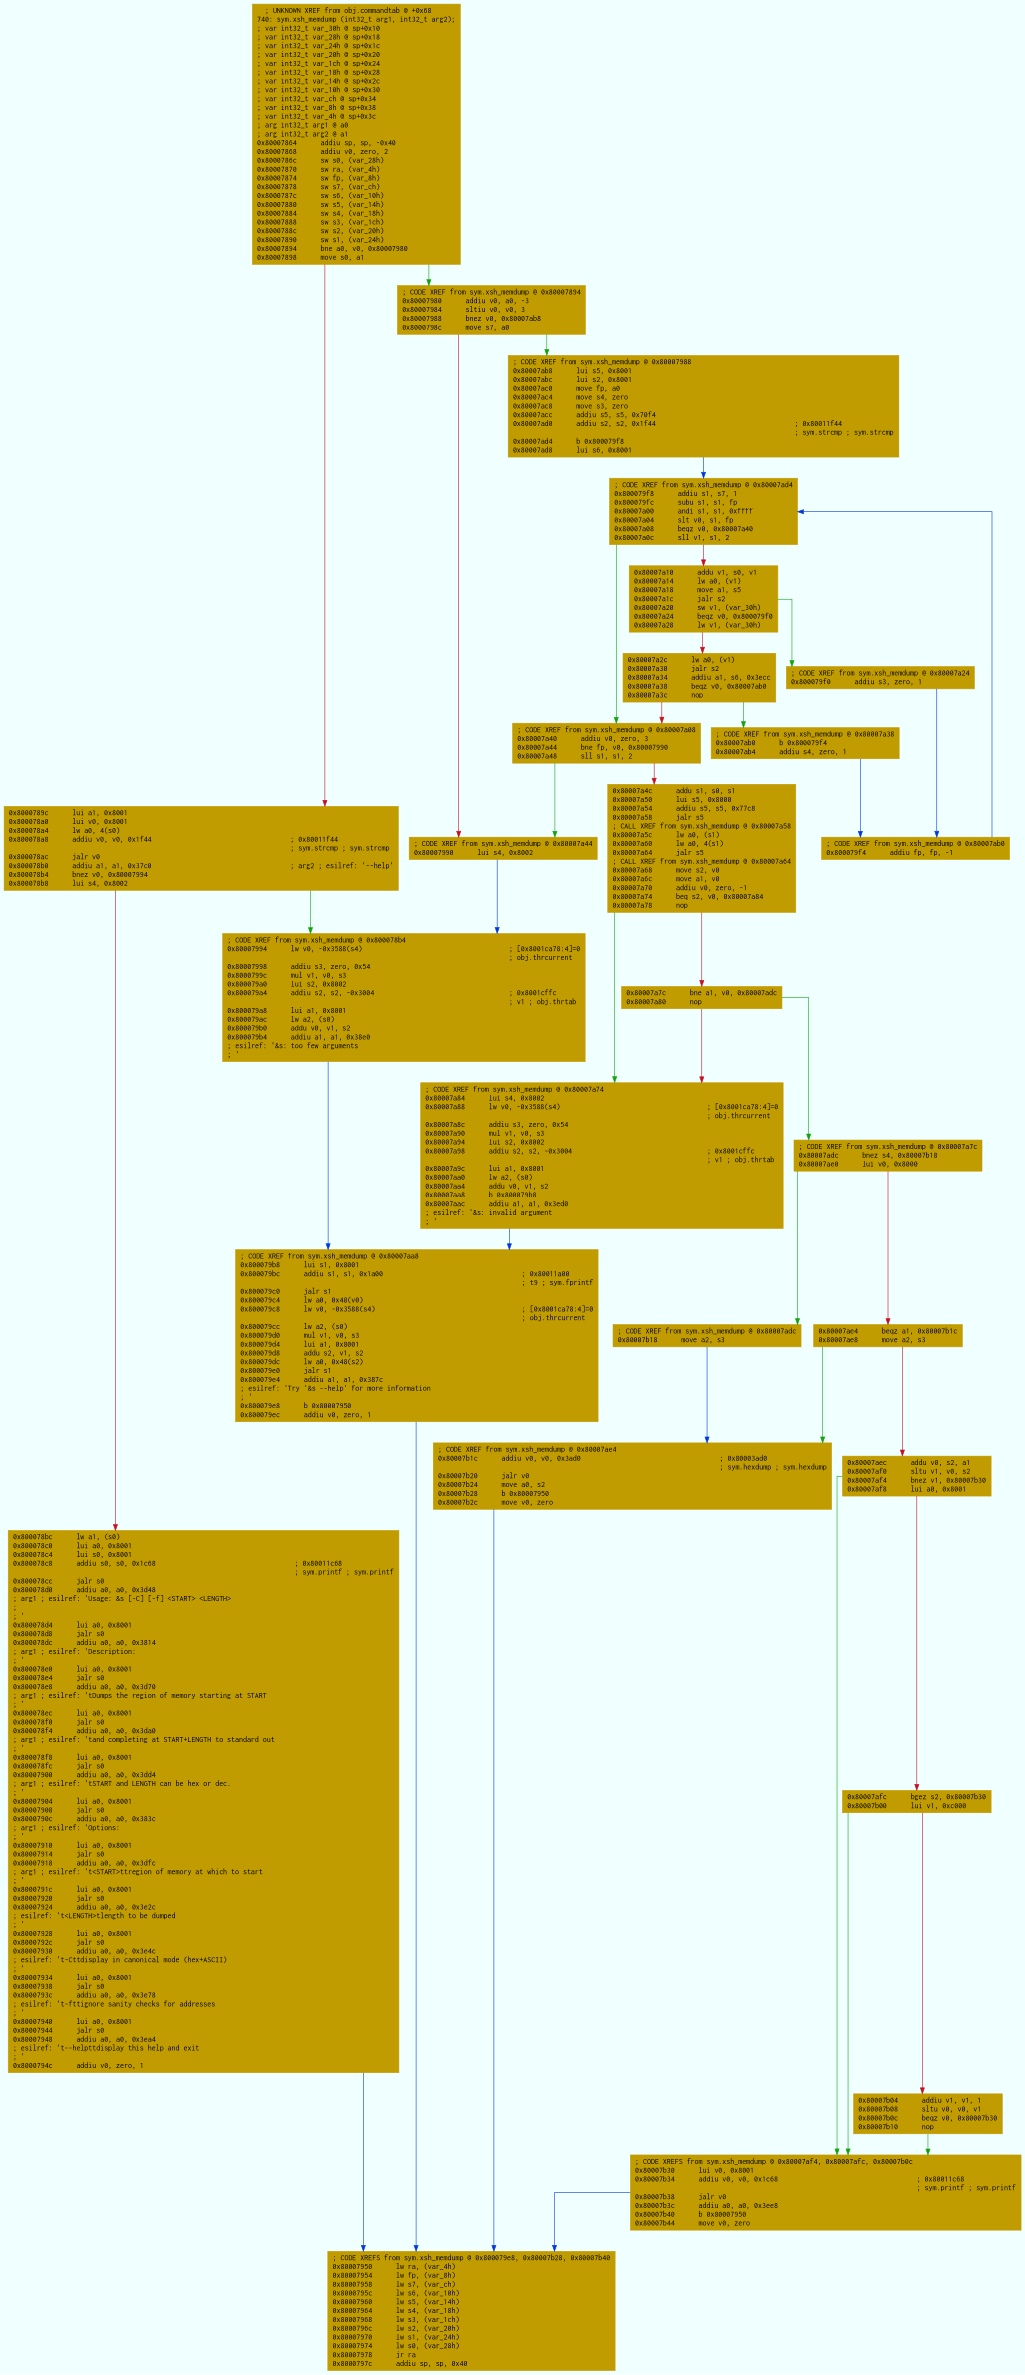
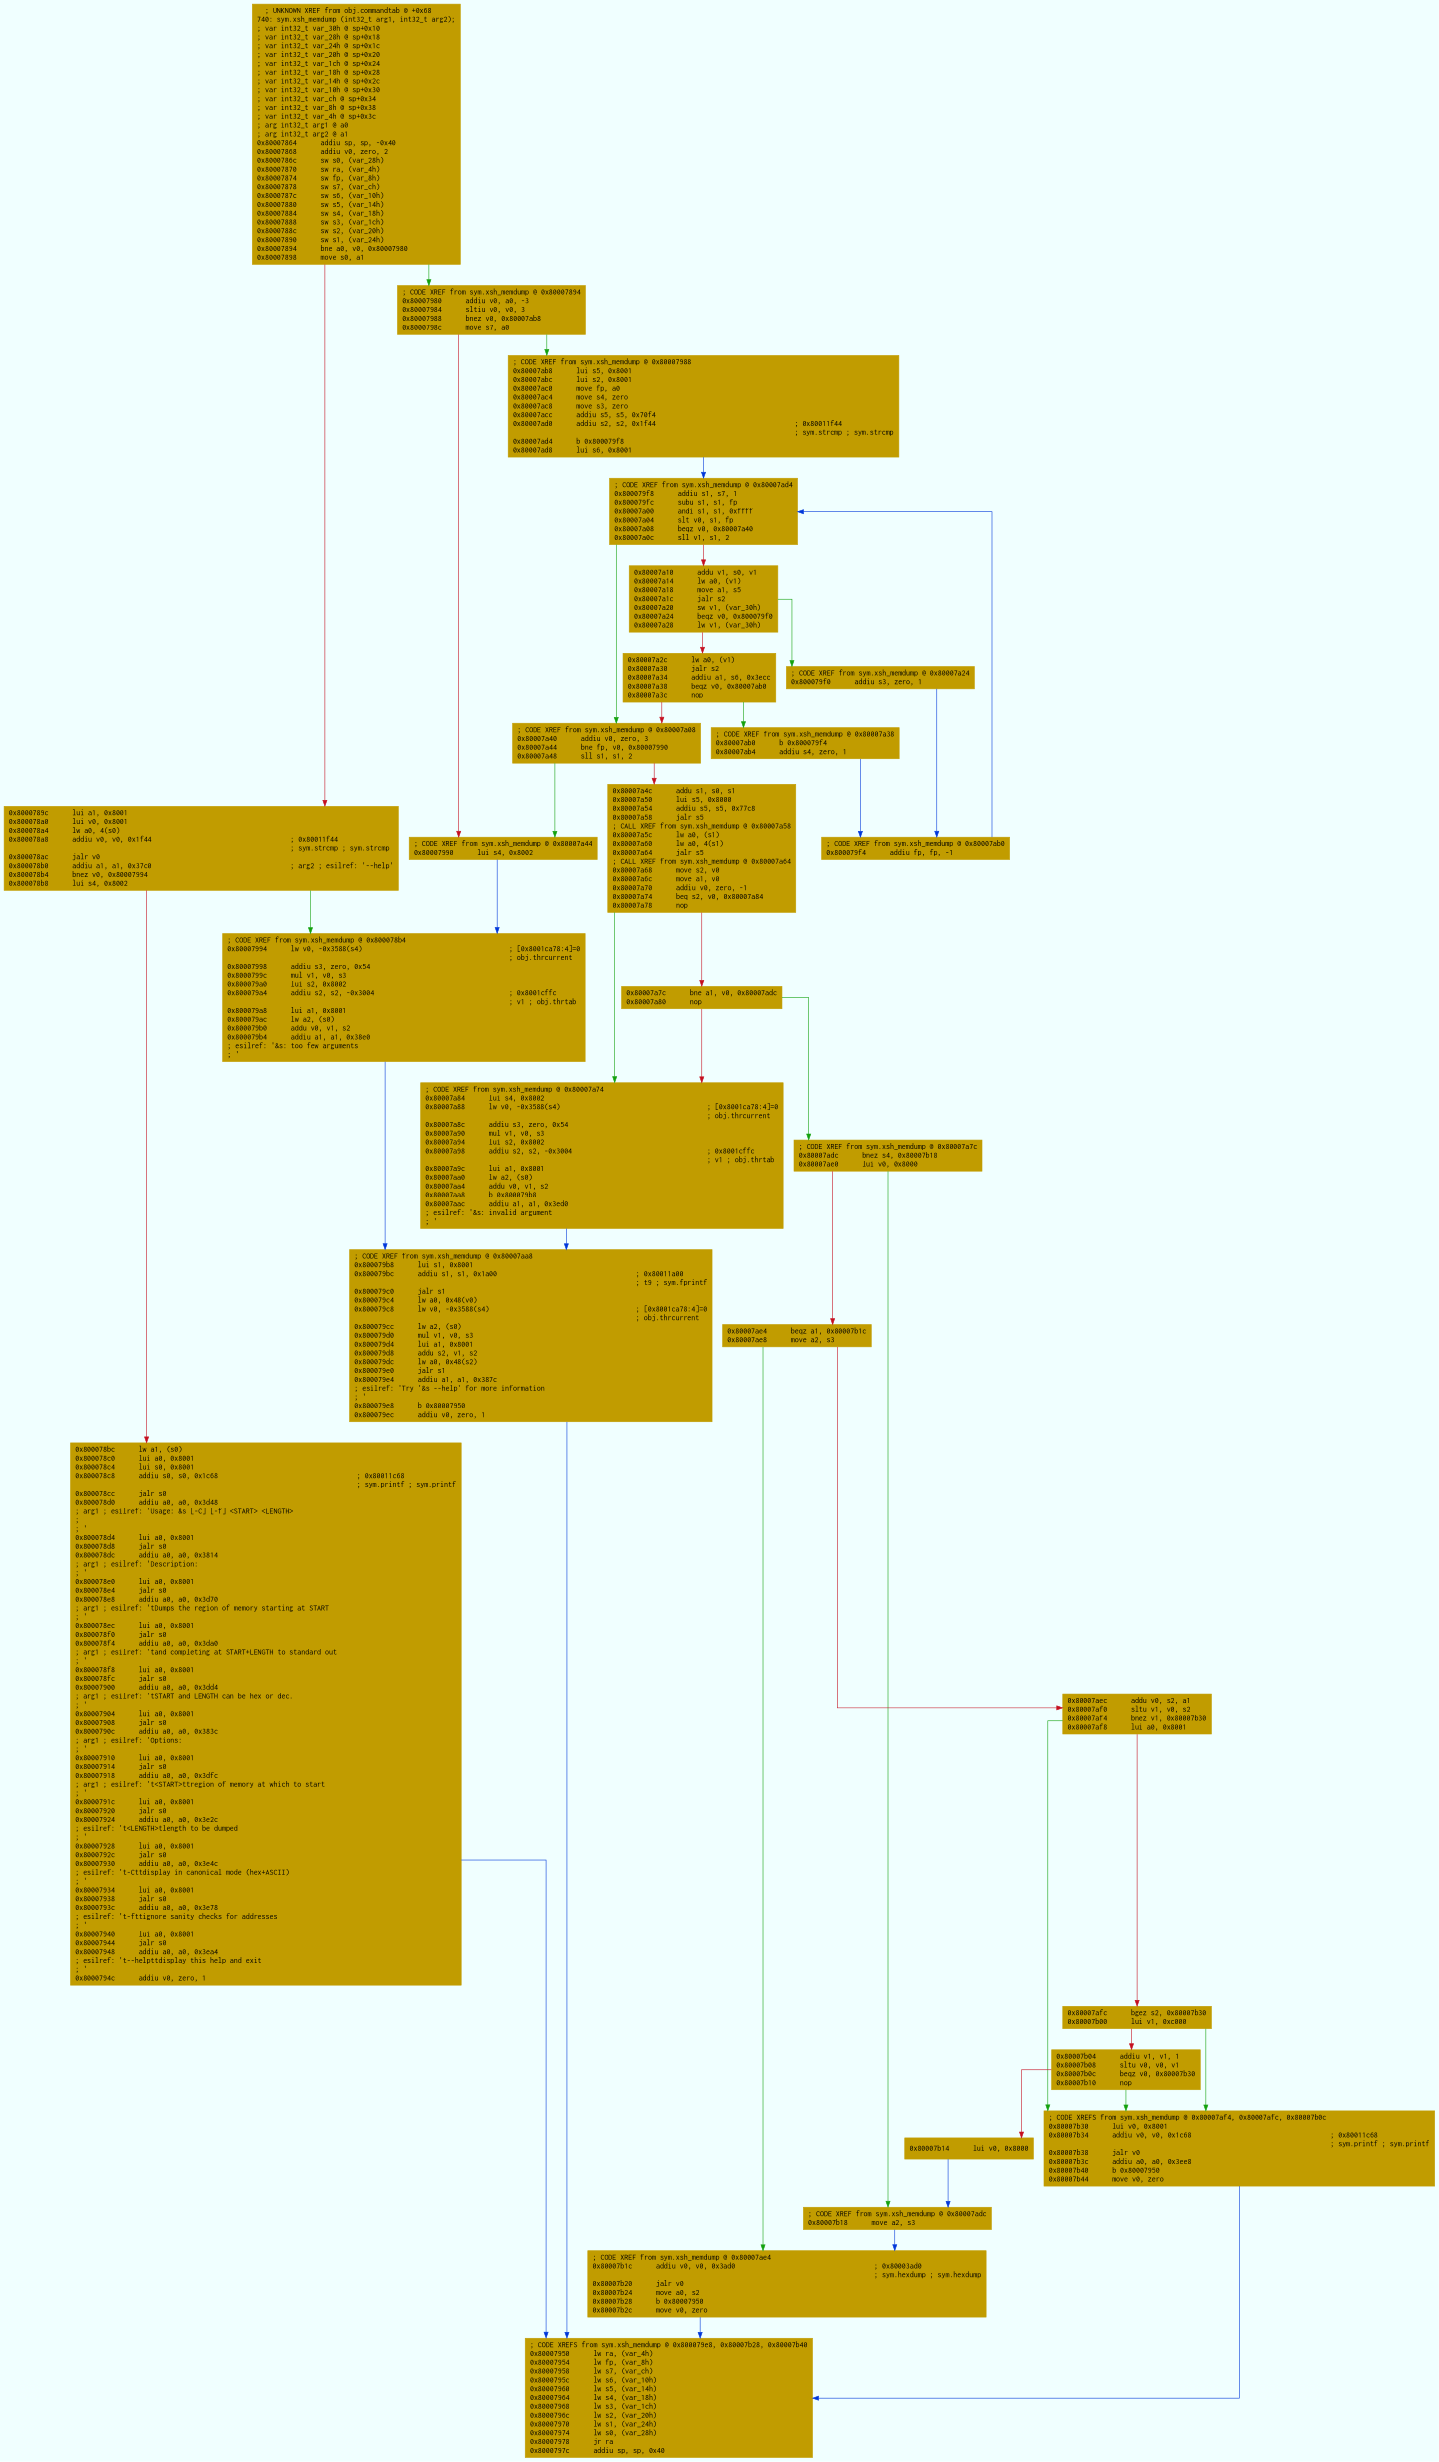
none -> (969, 2148)
